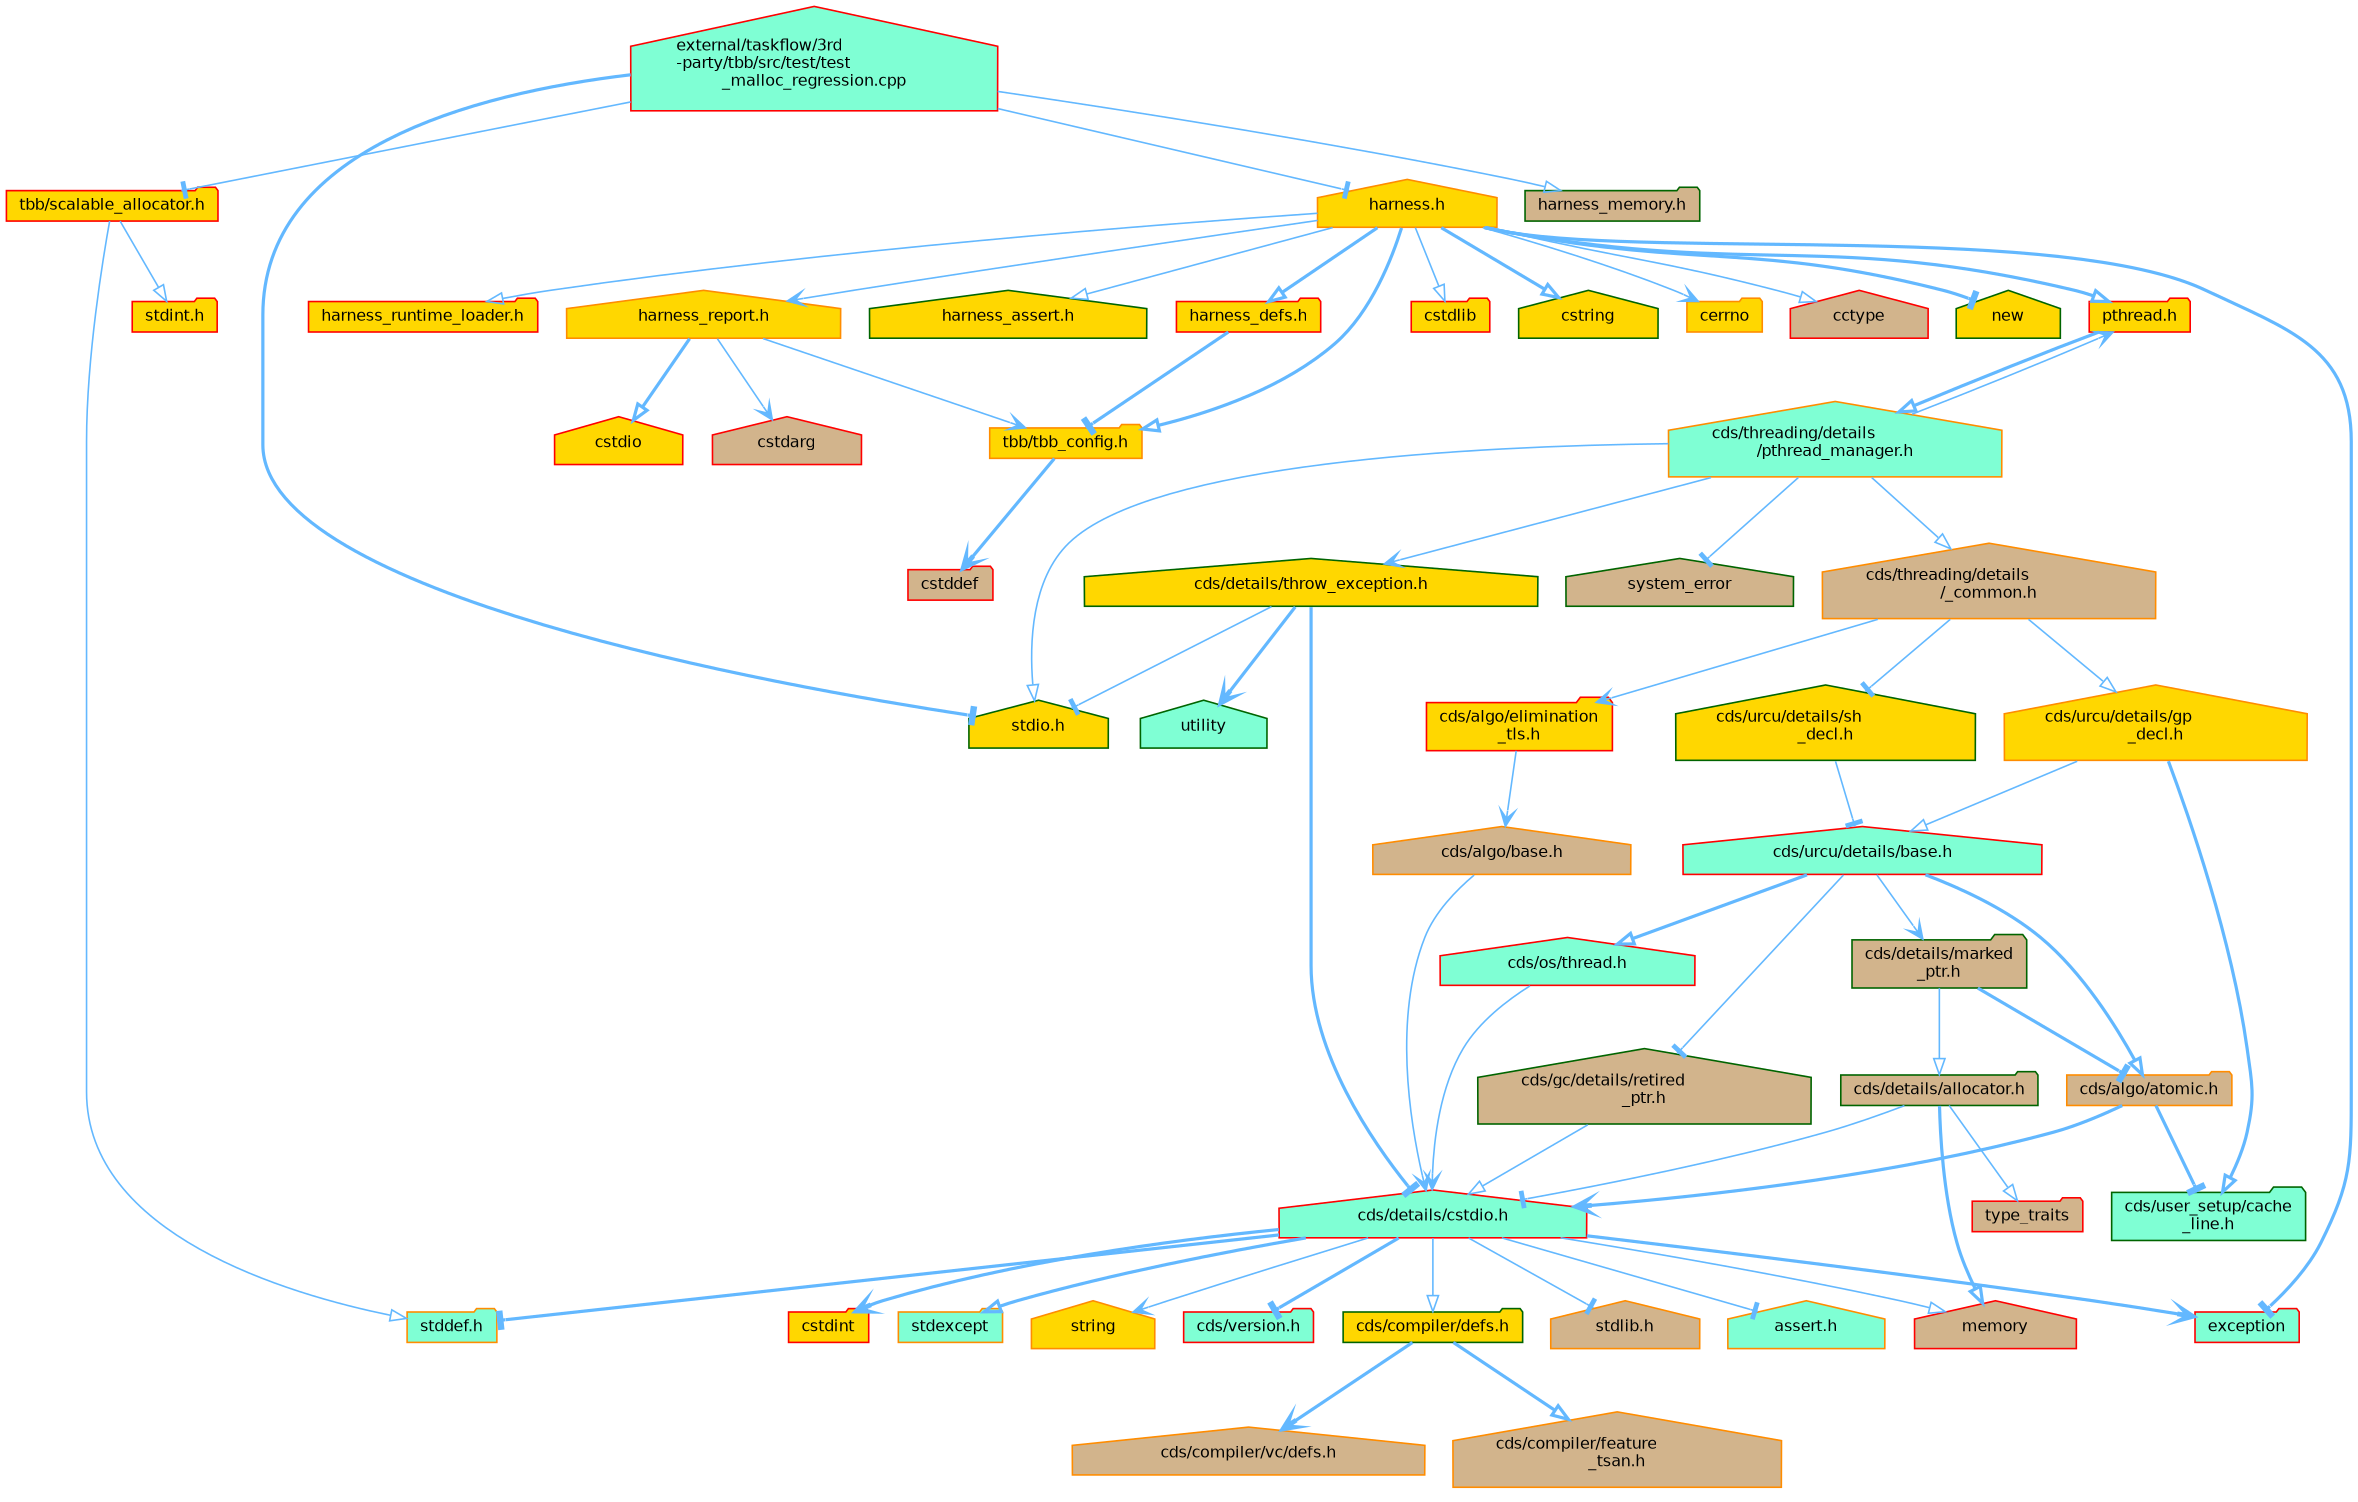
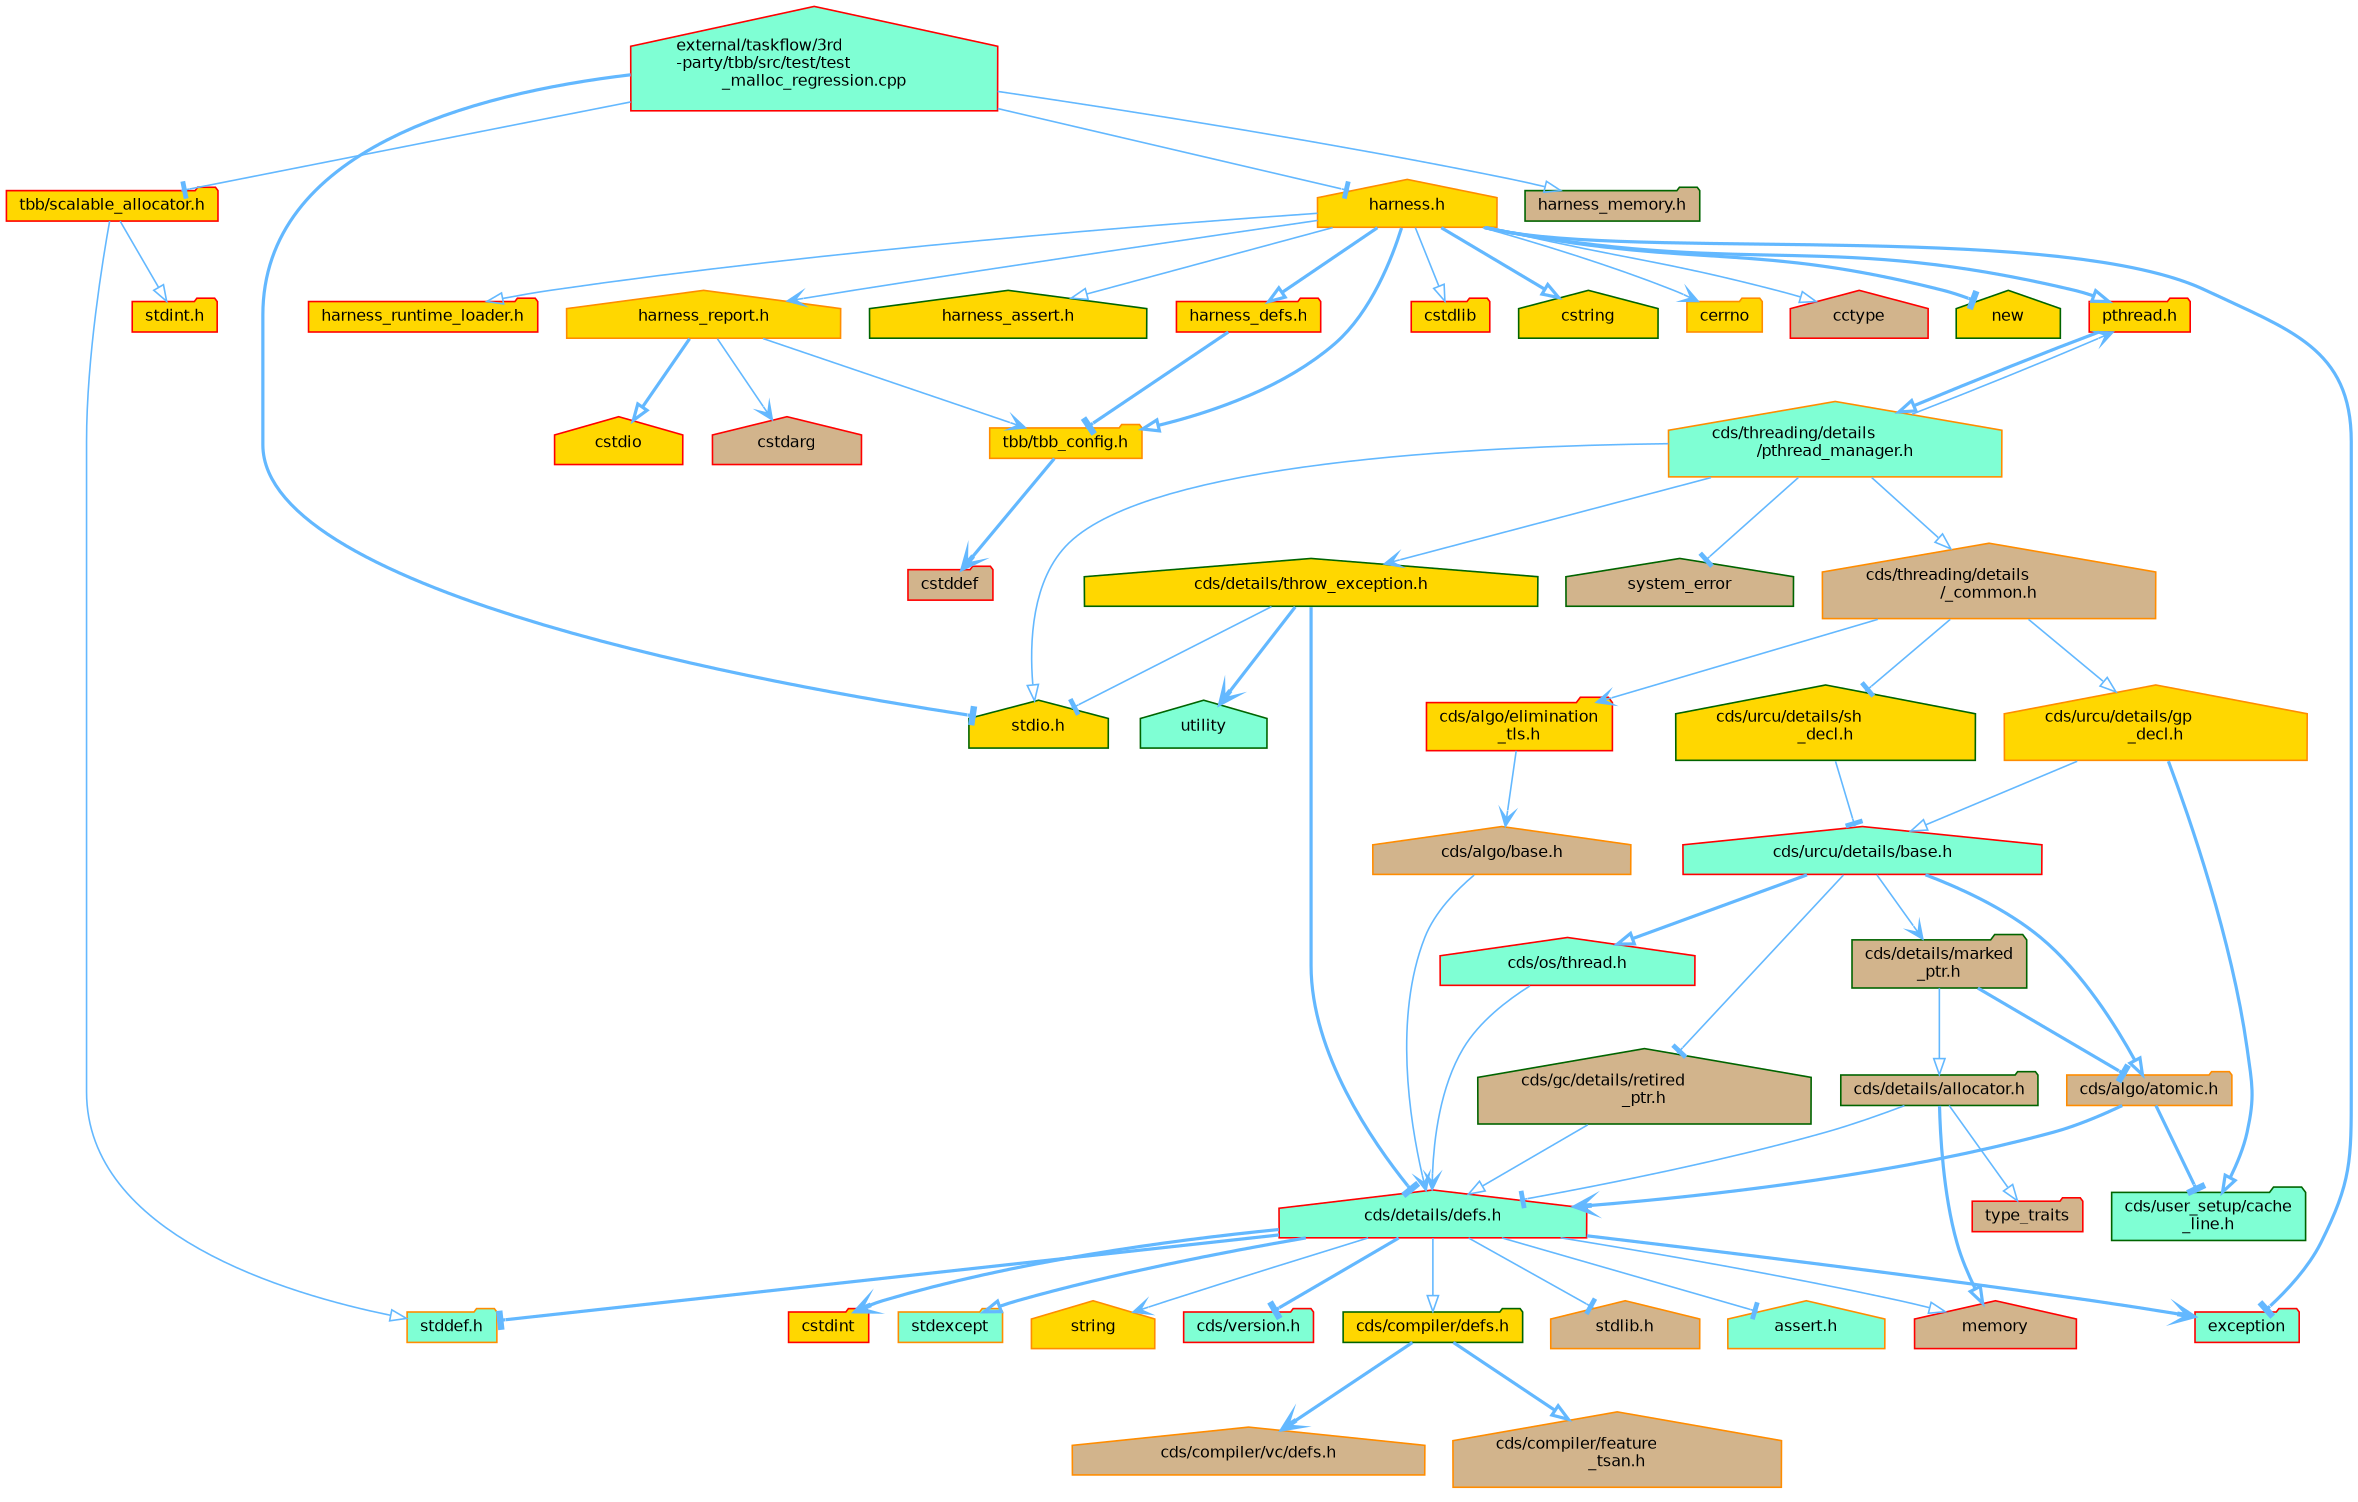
(1433, 1216) -> (1433, 1216)
